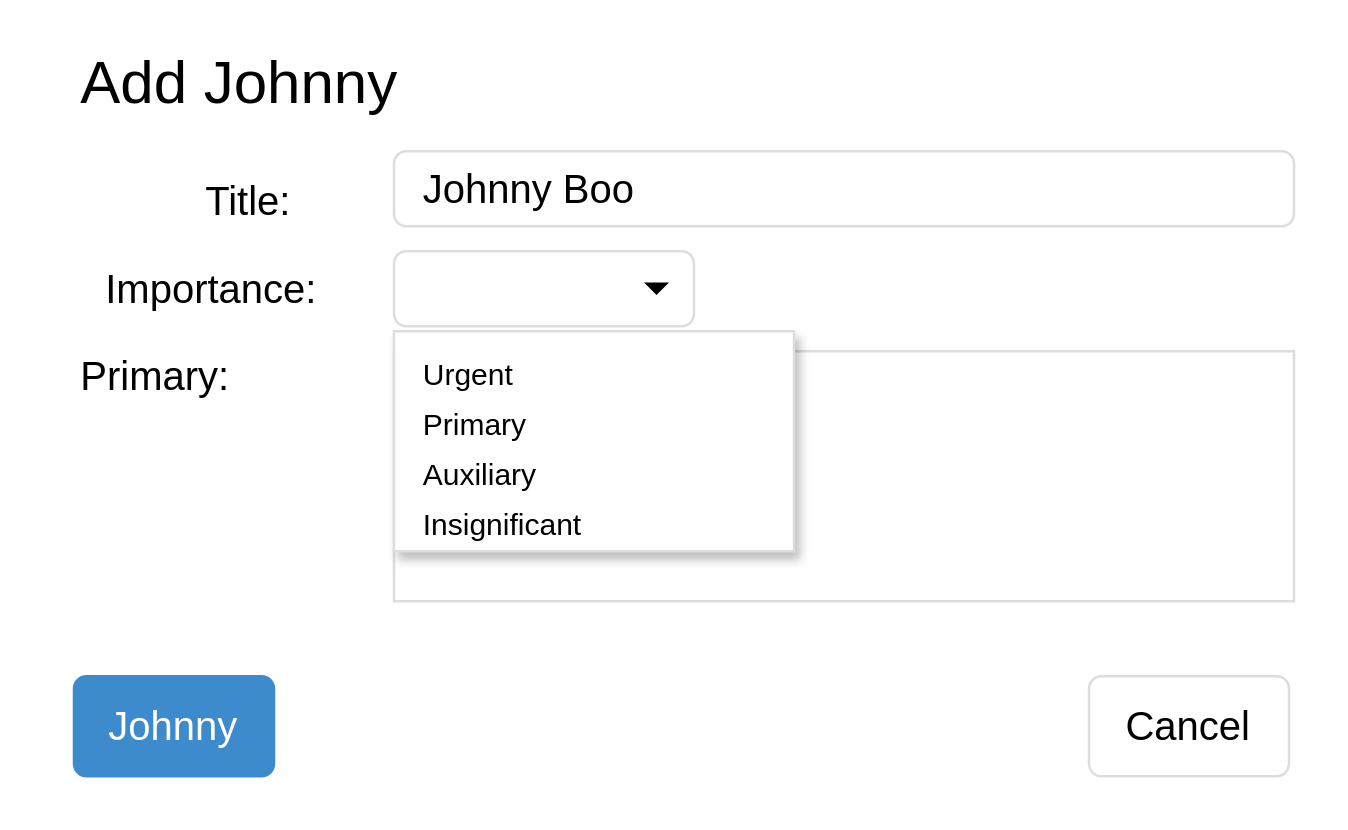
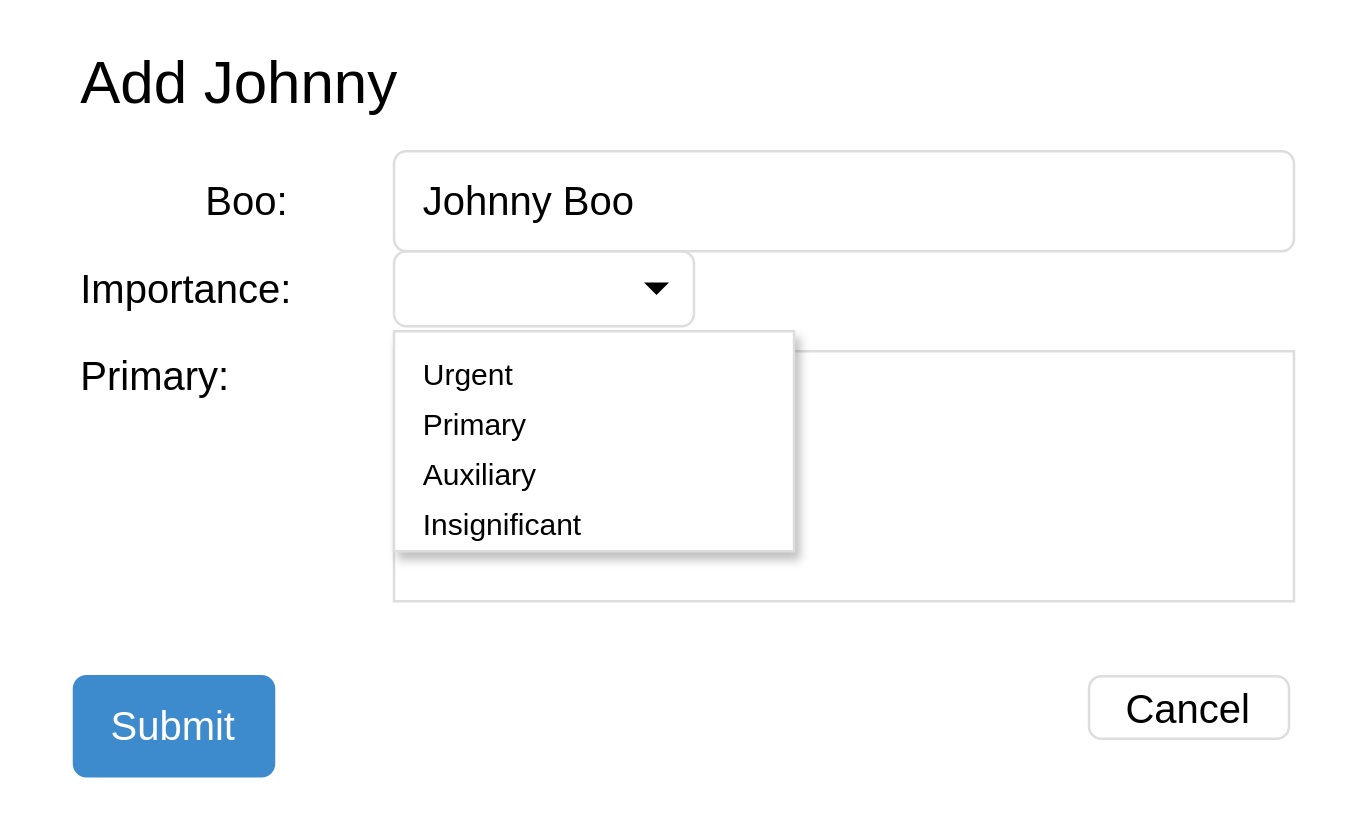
(844, 189) -> (844, 201)
(258, 201) -> (246, 201)
(198, 289) -> (173, 289)
(174, 726) -> (174, 726)
(1189, 726) -> (1189, 708)
